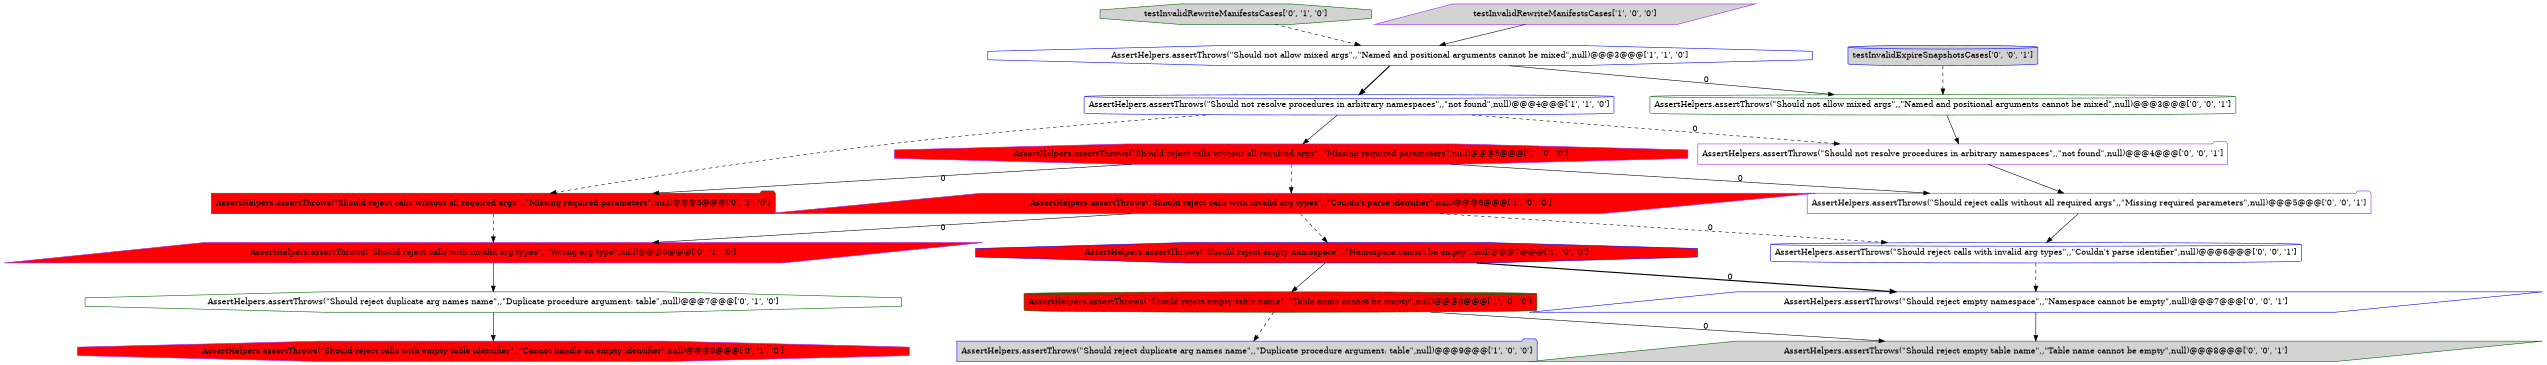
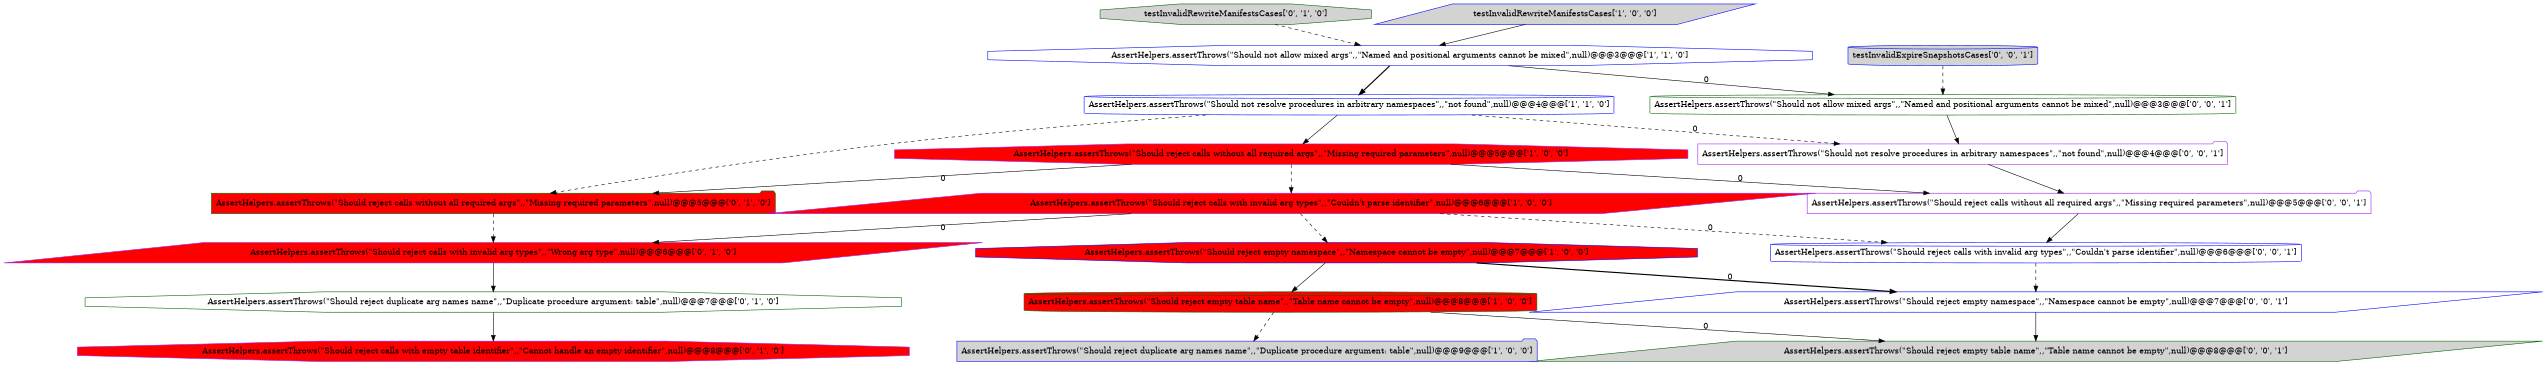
(1565, 14) -> (1565, 14)
